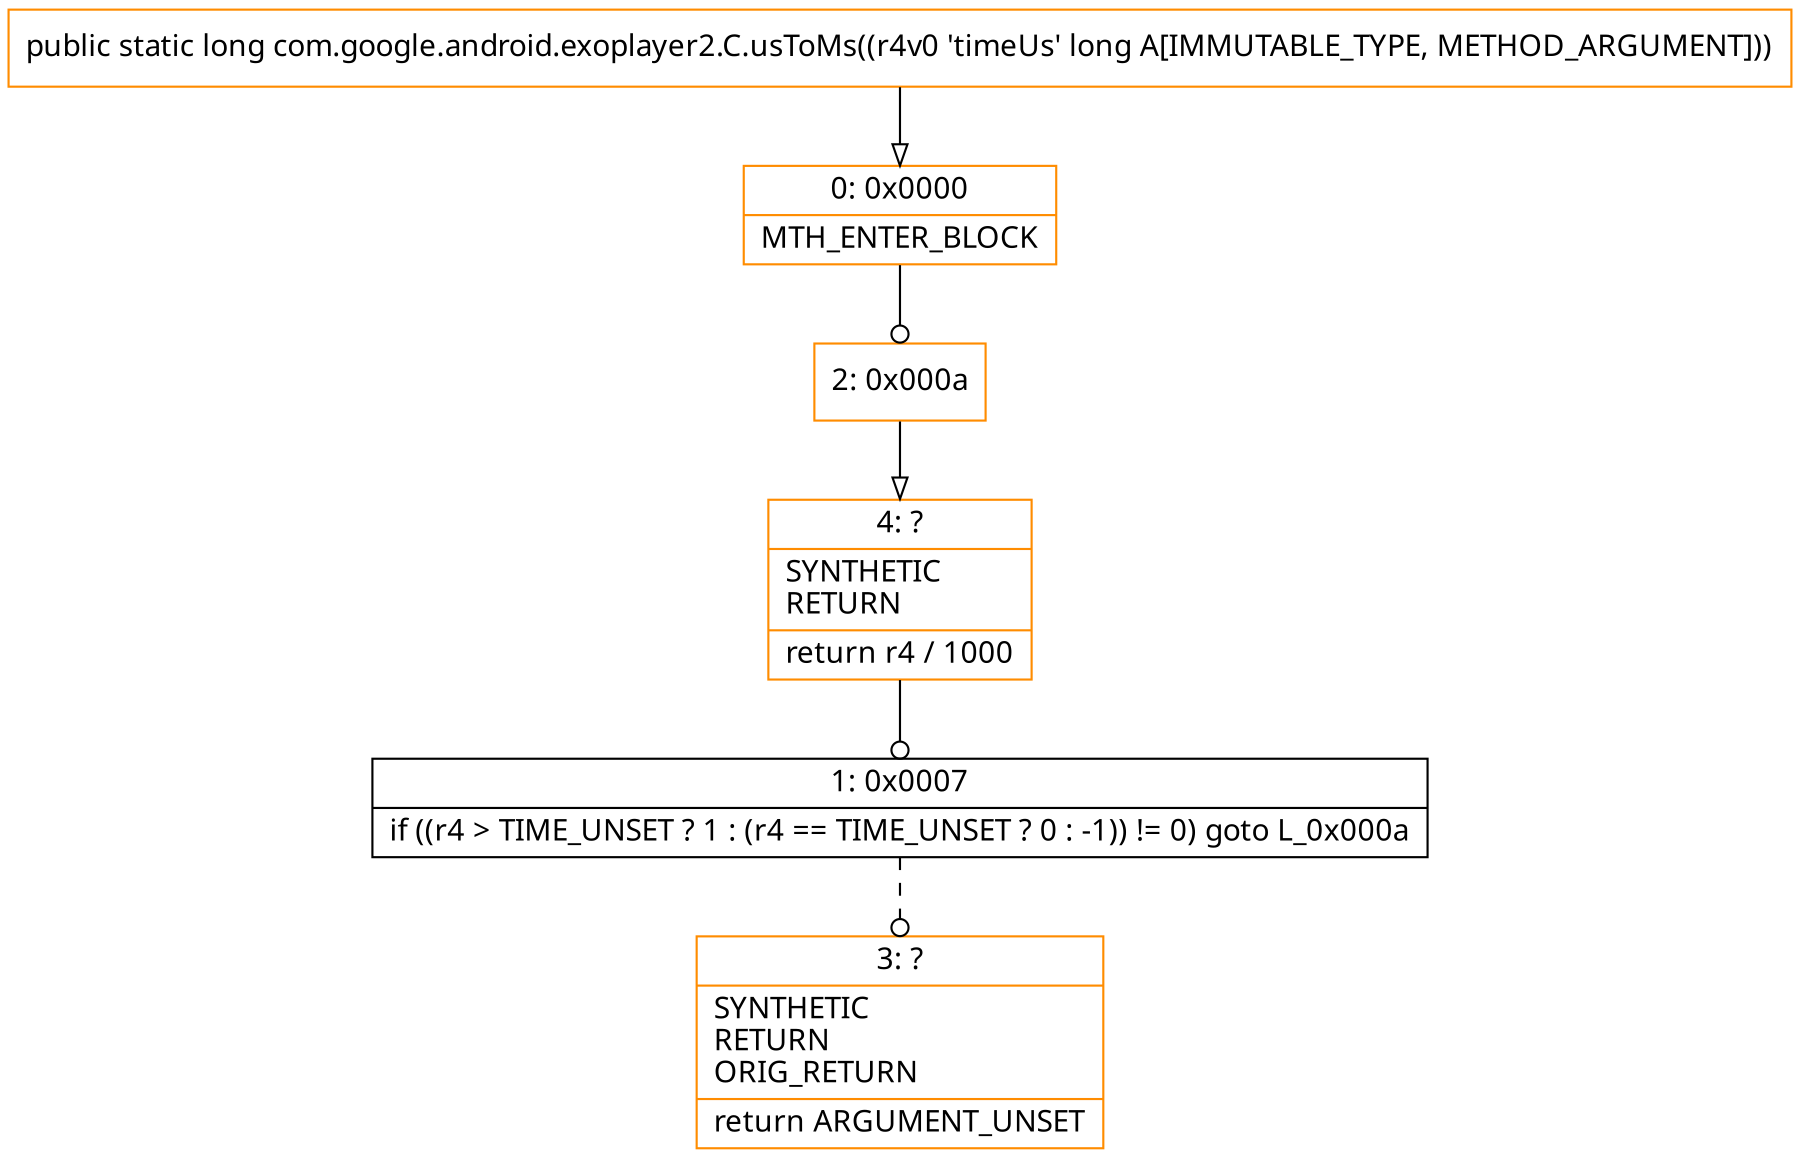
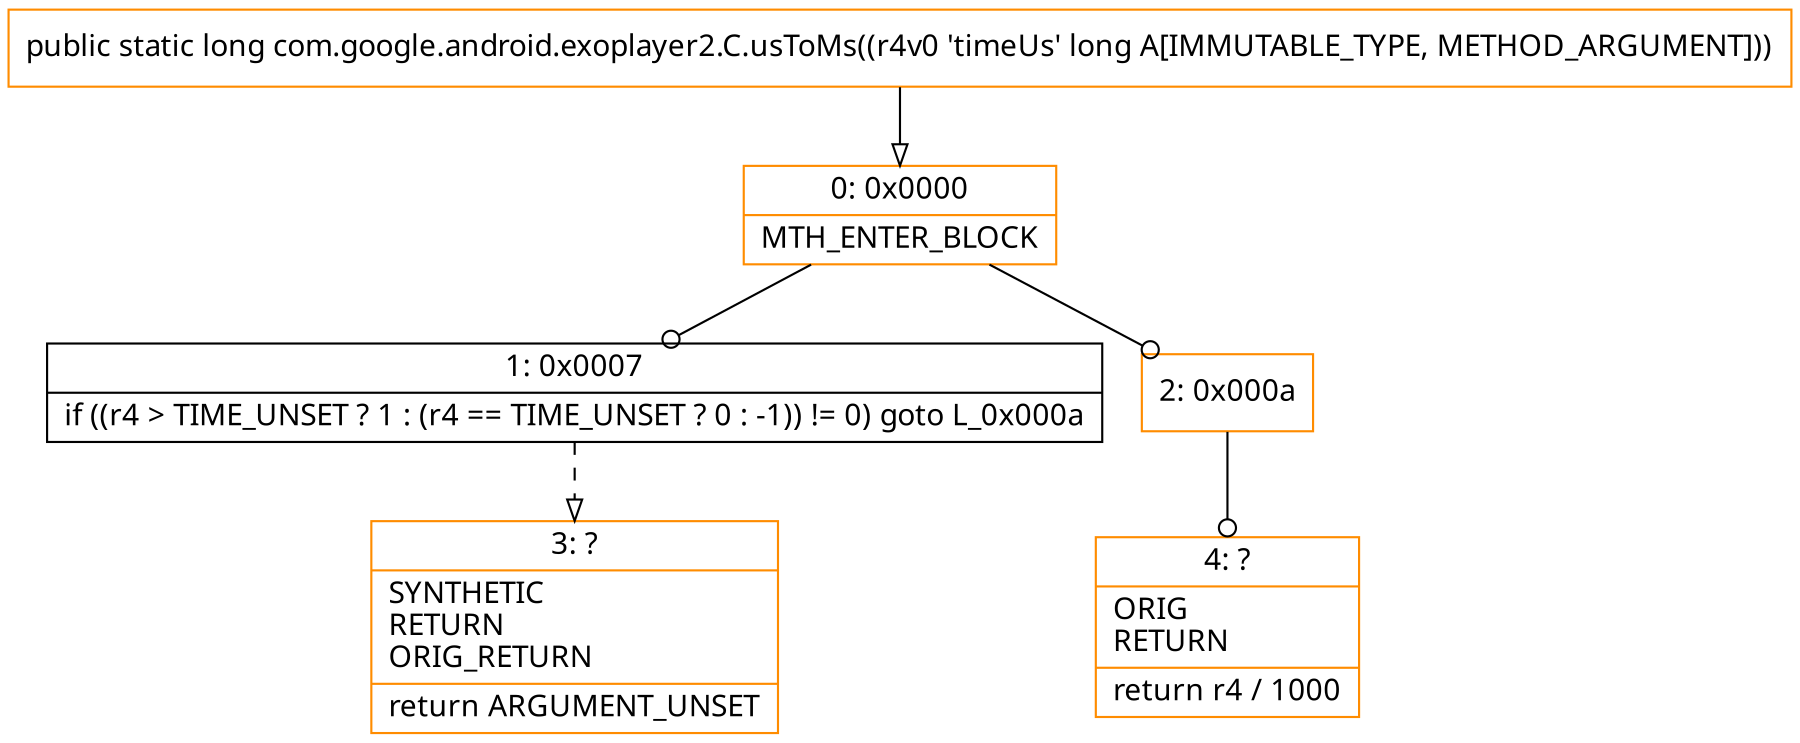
(900, 449) -> (1227, 476)
(864, 573) -> (1151, 610)
(900, 711) -> (745, 300)
(900, 888) -> (575, 471)
